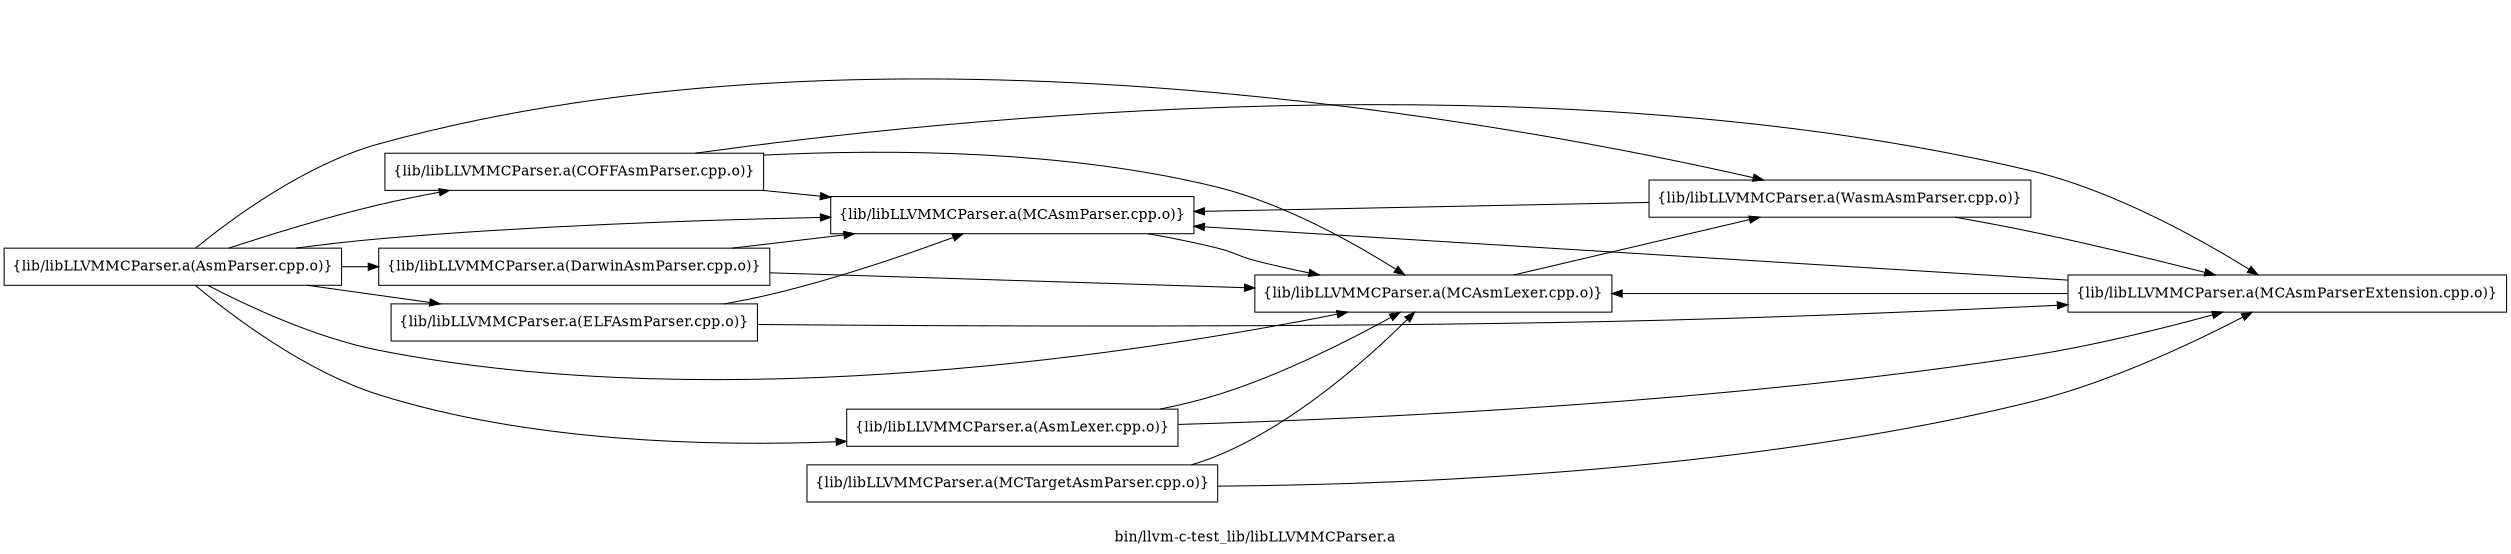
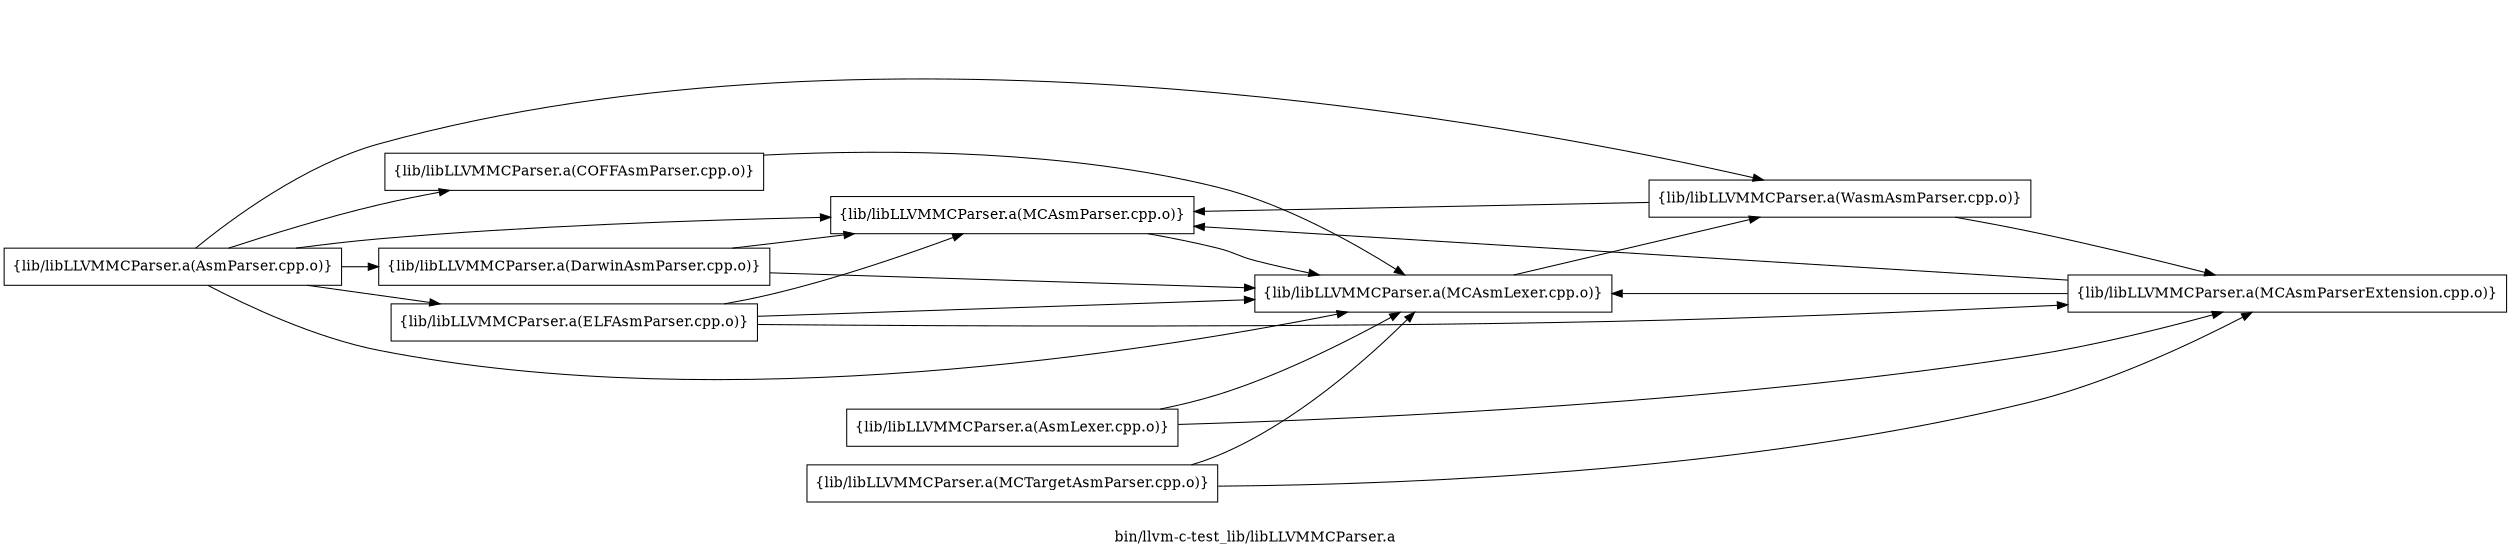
(1485, 107) -> none
(791, 193) -> none
none -> (1001, 308)
(499, 423) -> none
